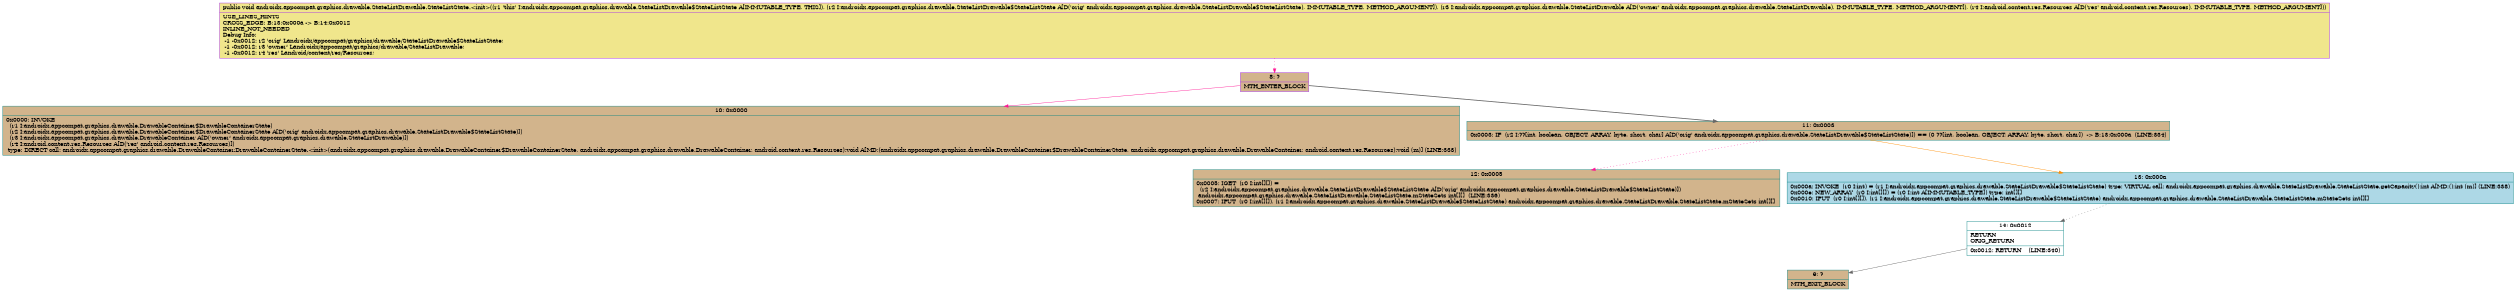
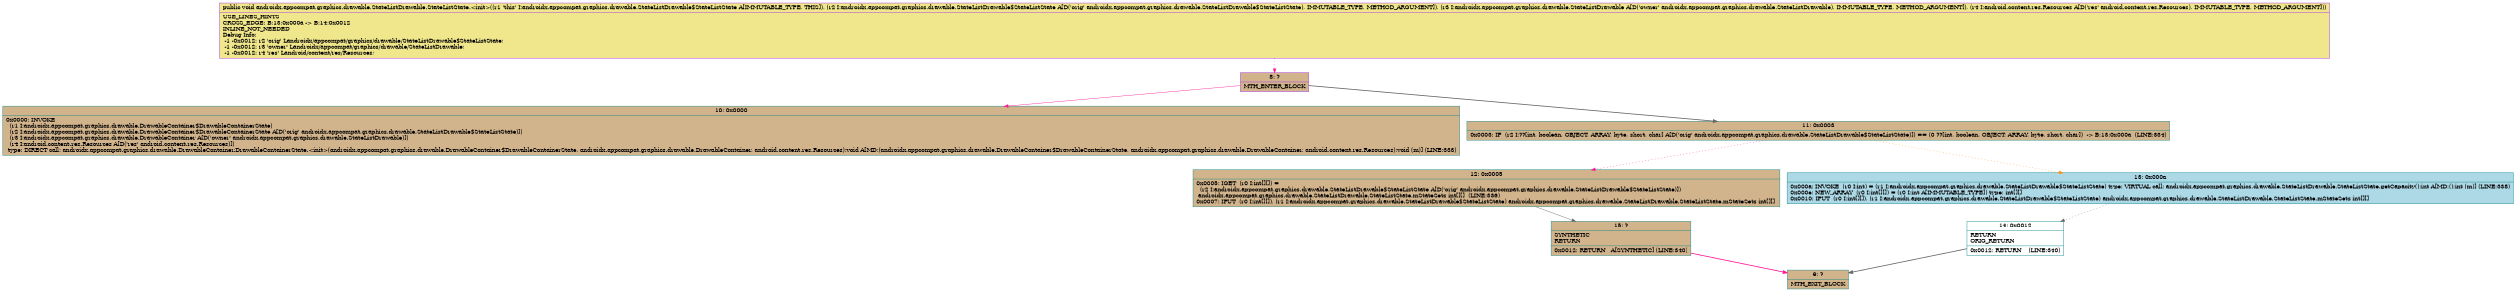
(1965, 156) -> (1965, 156)
none -> (1621, 238)
(1910, 260) -> (1910, 260)
